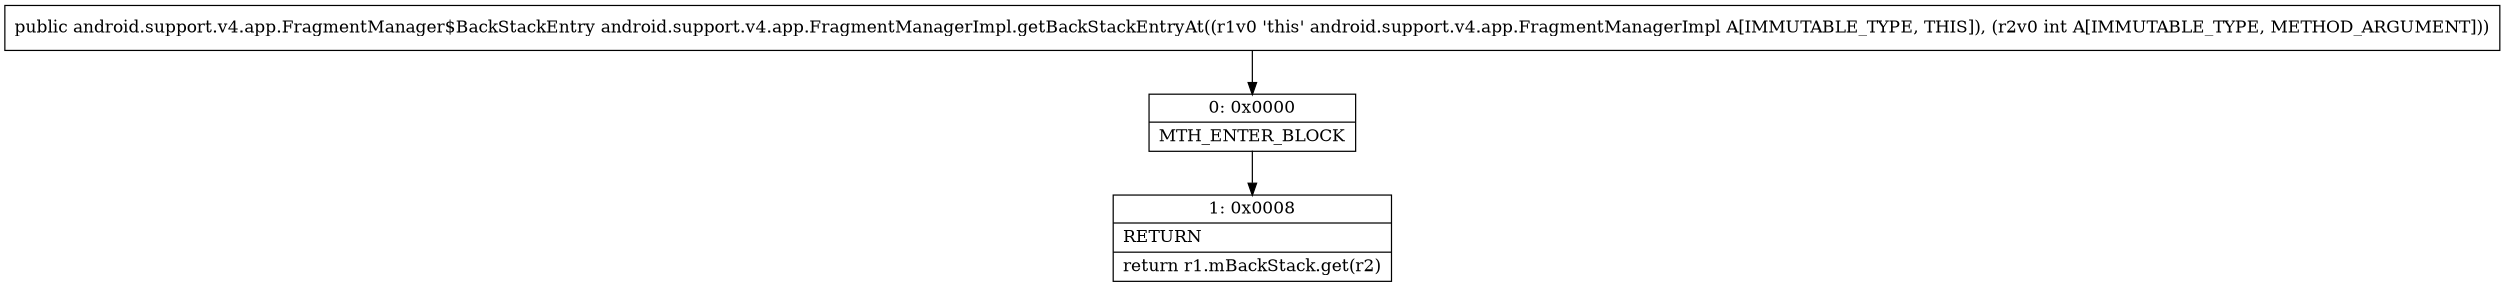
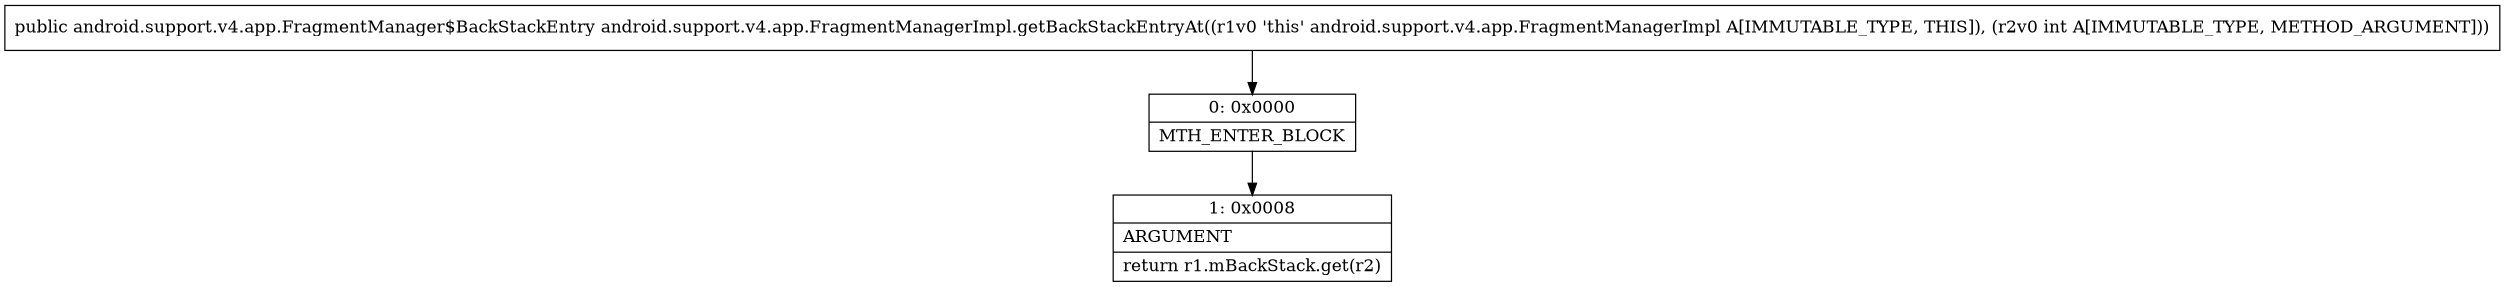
(1162, 237) -> (1178, 237)
